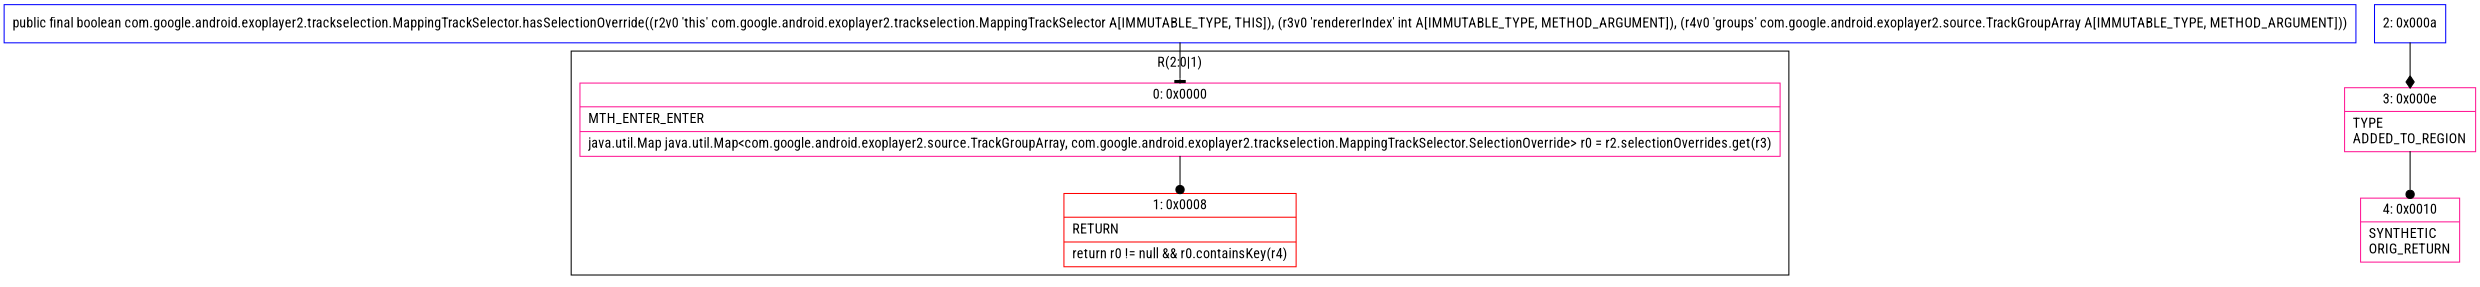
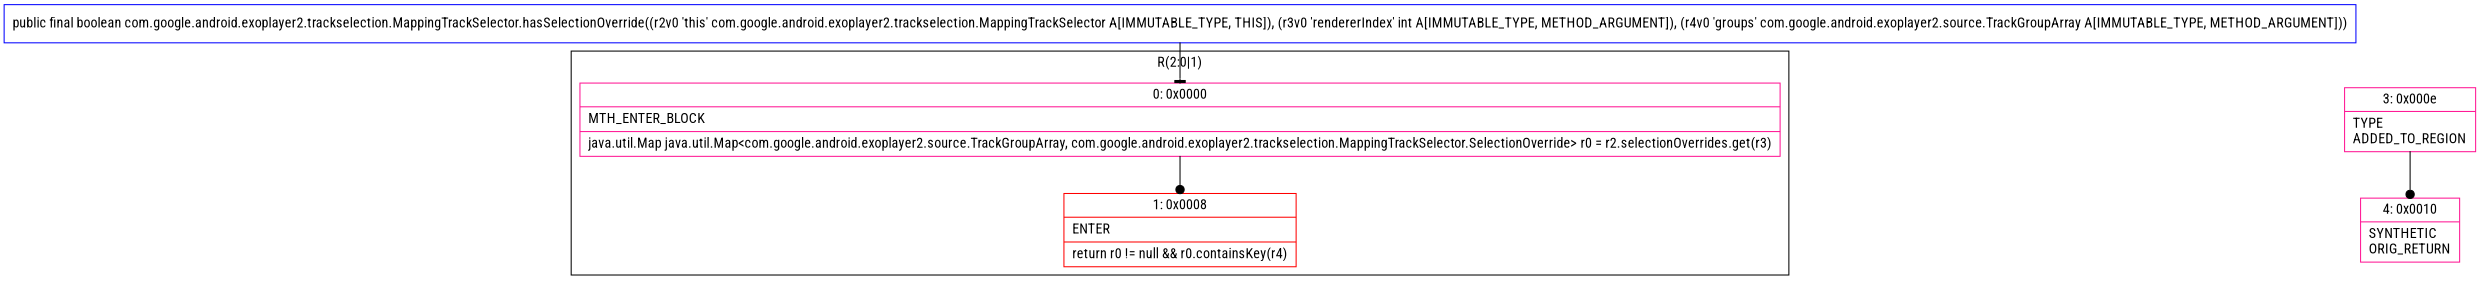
(2410, 24) -> none
(647, 119) -> (647, 119)
(1096, 229) -> (1091, 229)
